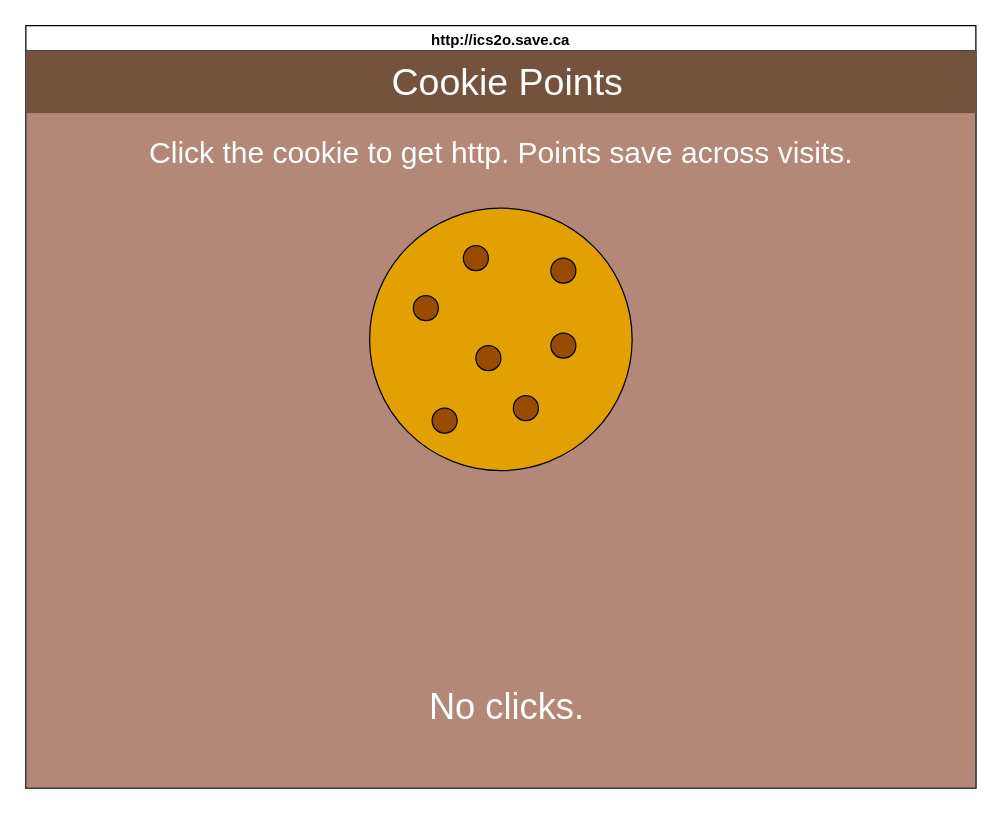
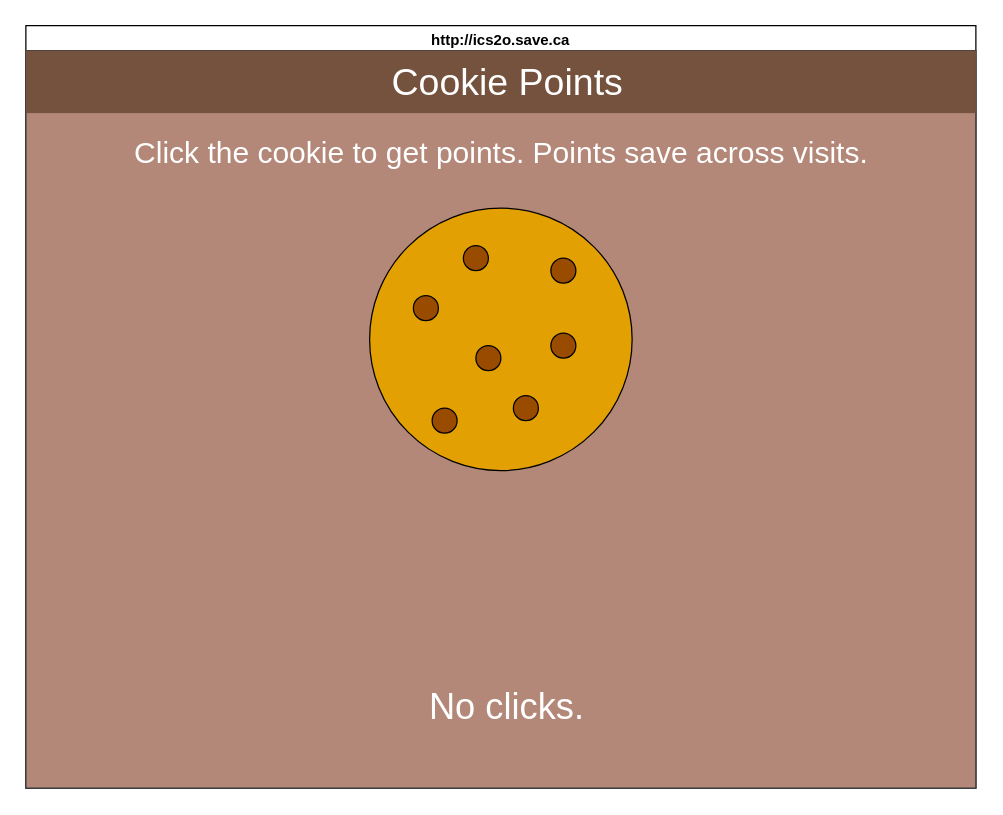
(501, 152) -> (501, 152)
